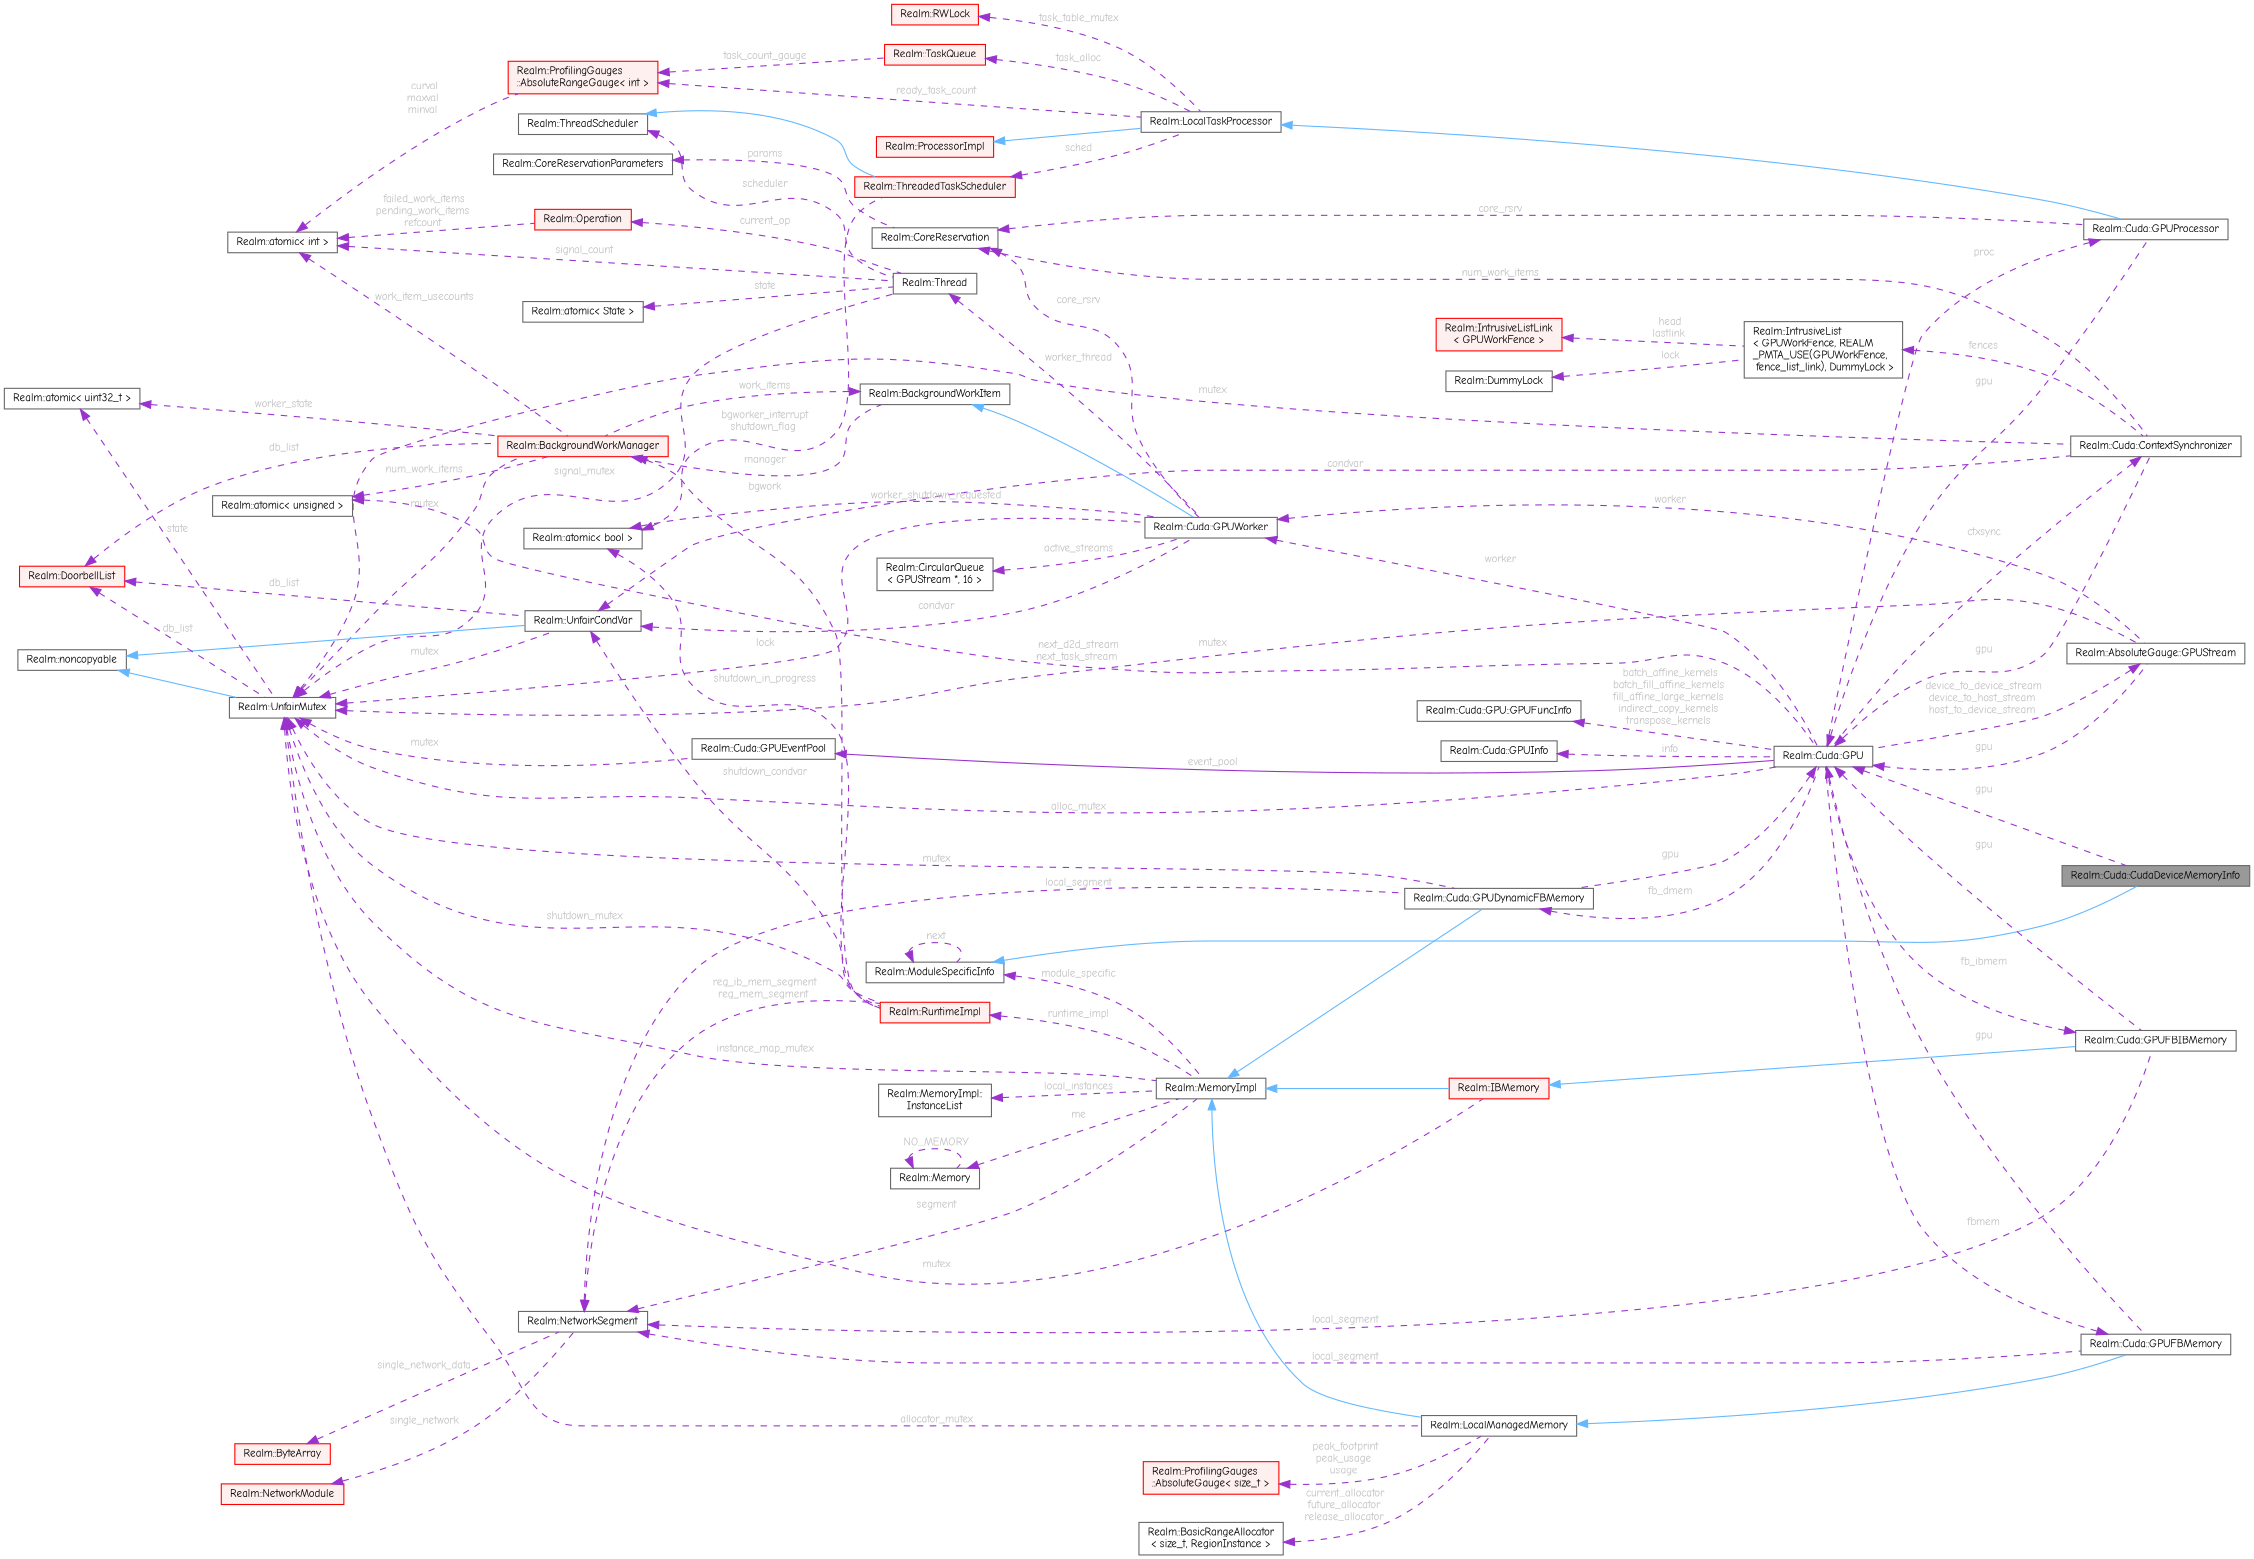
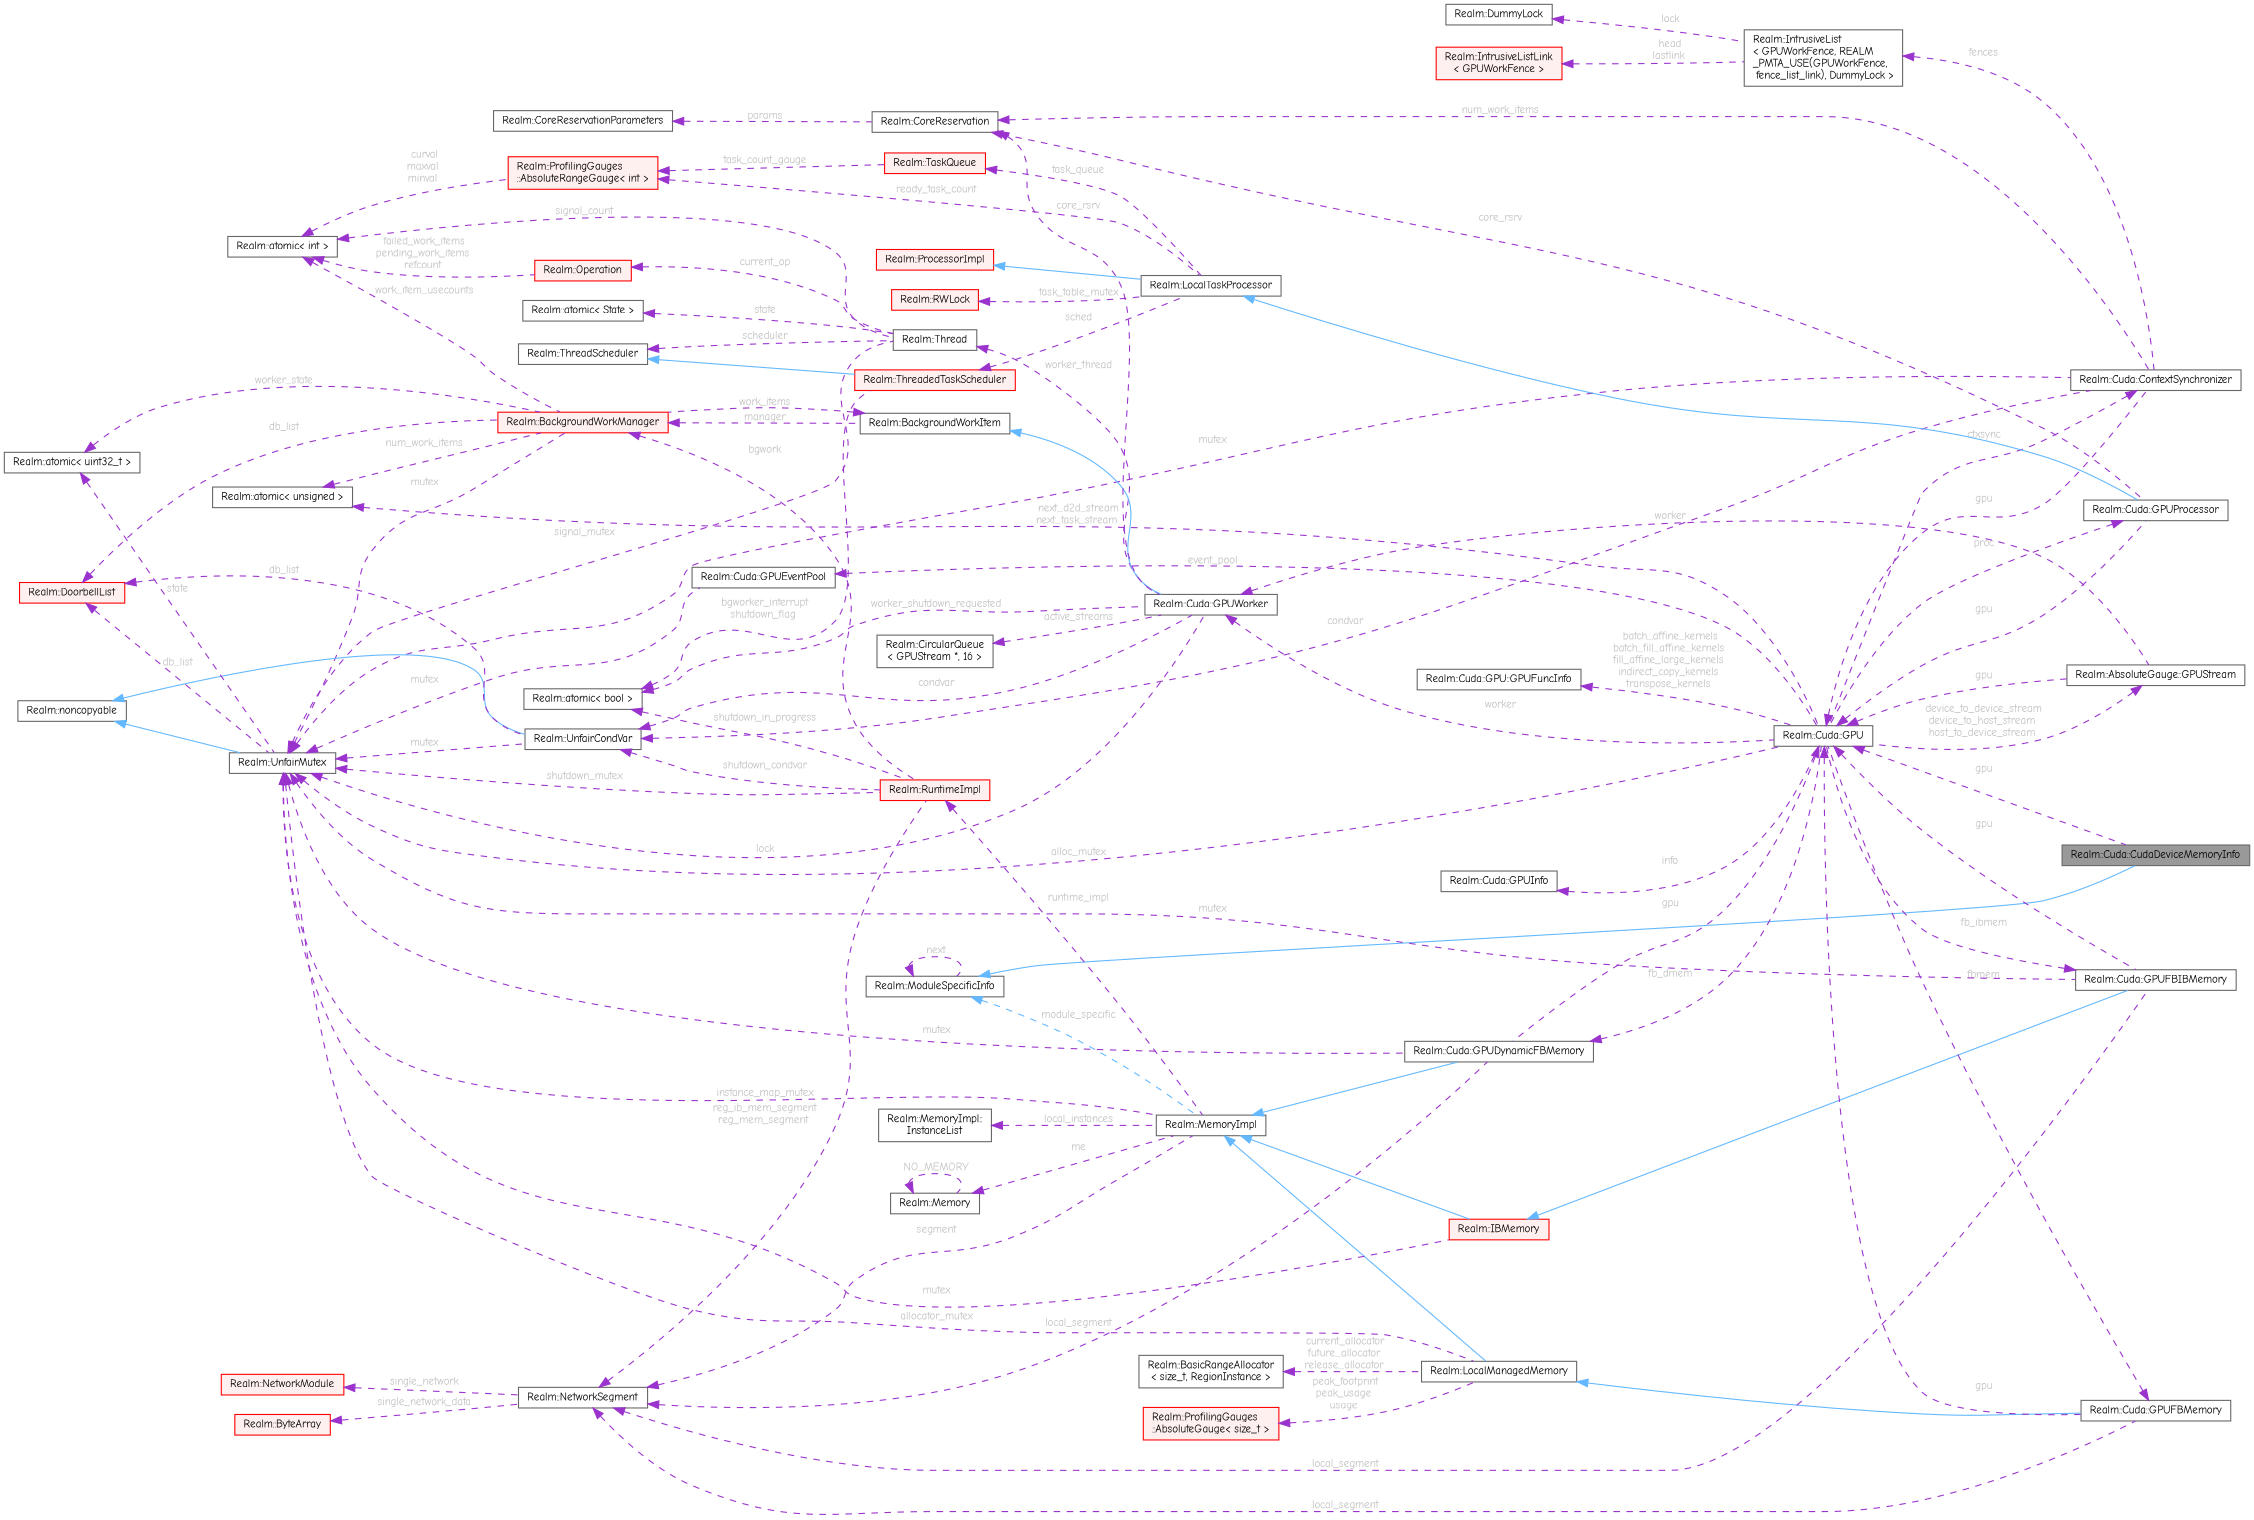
(1077, 59) -> (1077, 170)
(1245, 652) -> (1165, 916)
(1310, 772) -> (1357, 570)
(1121, 1005) -> (1077, 1040)
